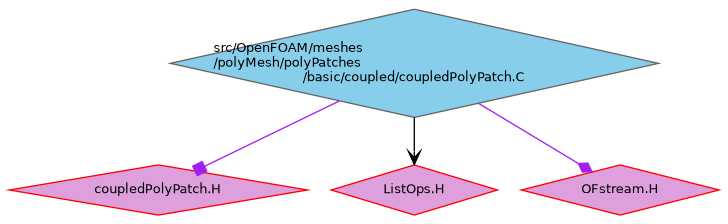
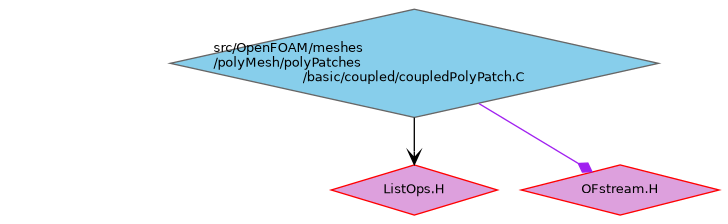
(158, 190) -> none
